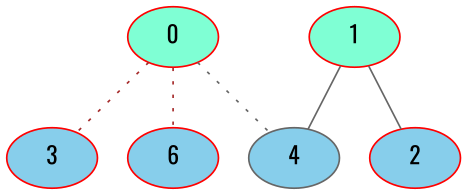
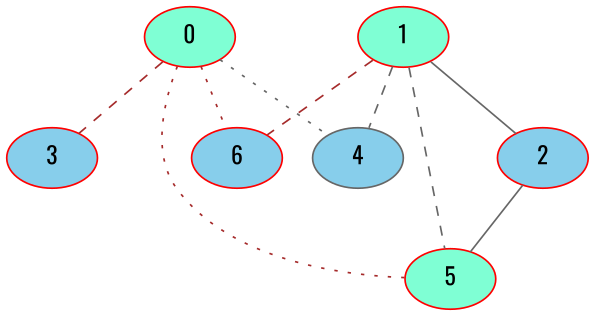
(113, 97) -> (121, 98)
none -> (320, 98)
(324, 98) -> (381, 97)
none -> (450, 279)
